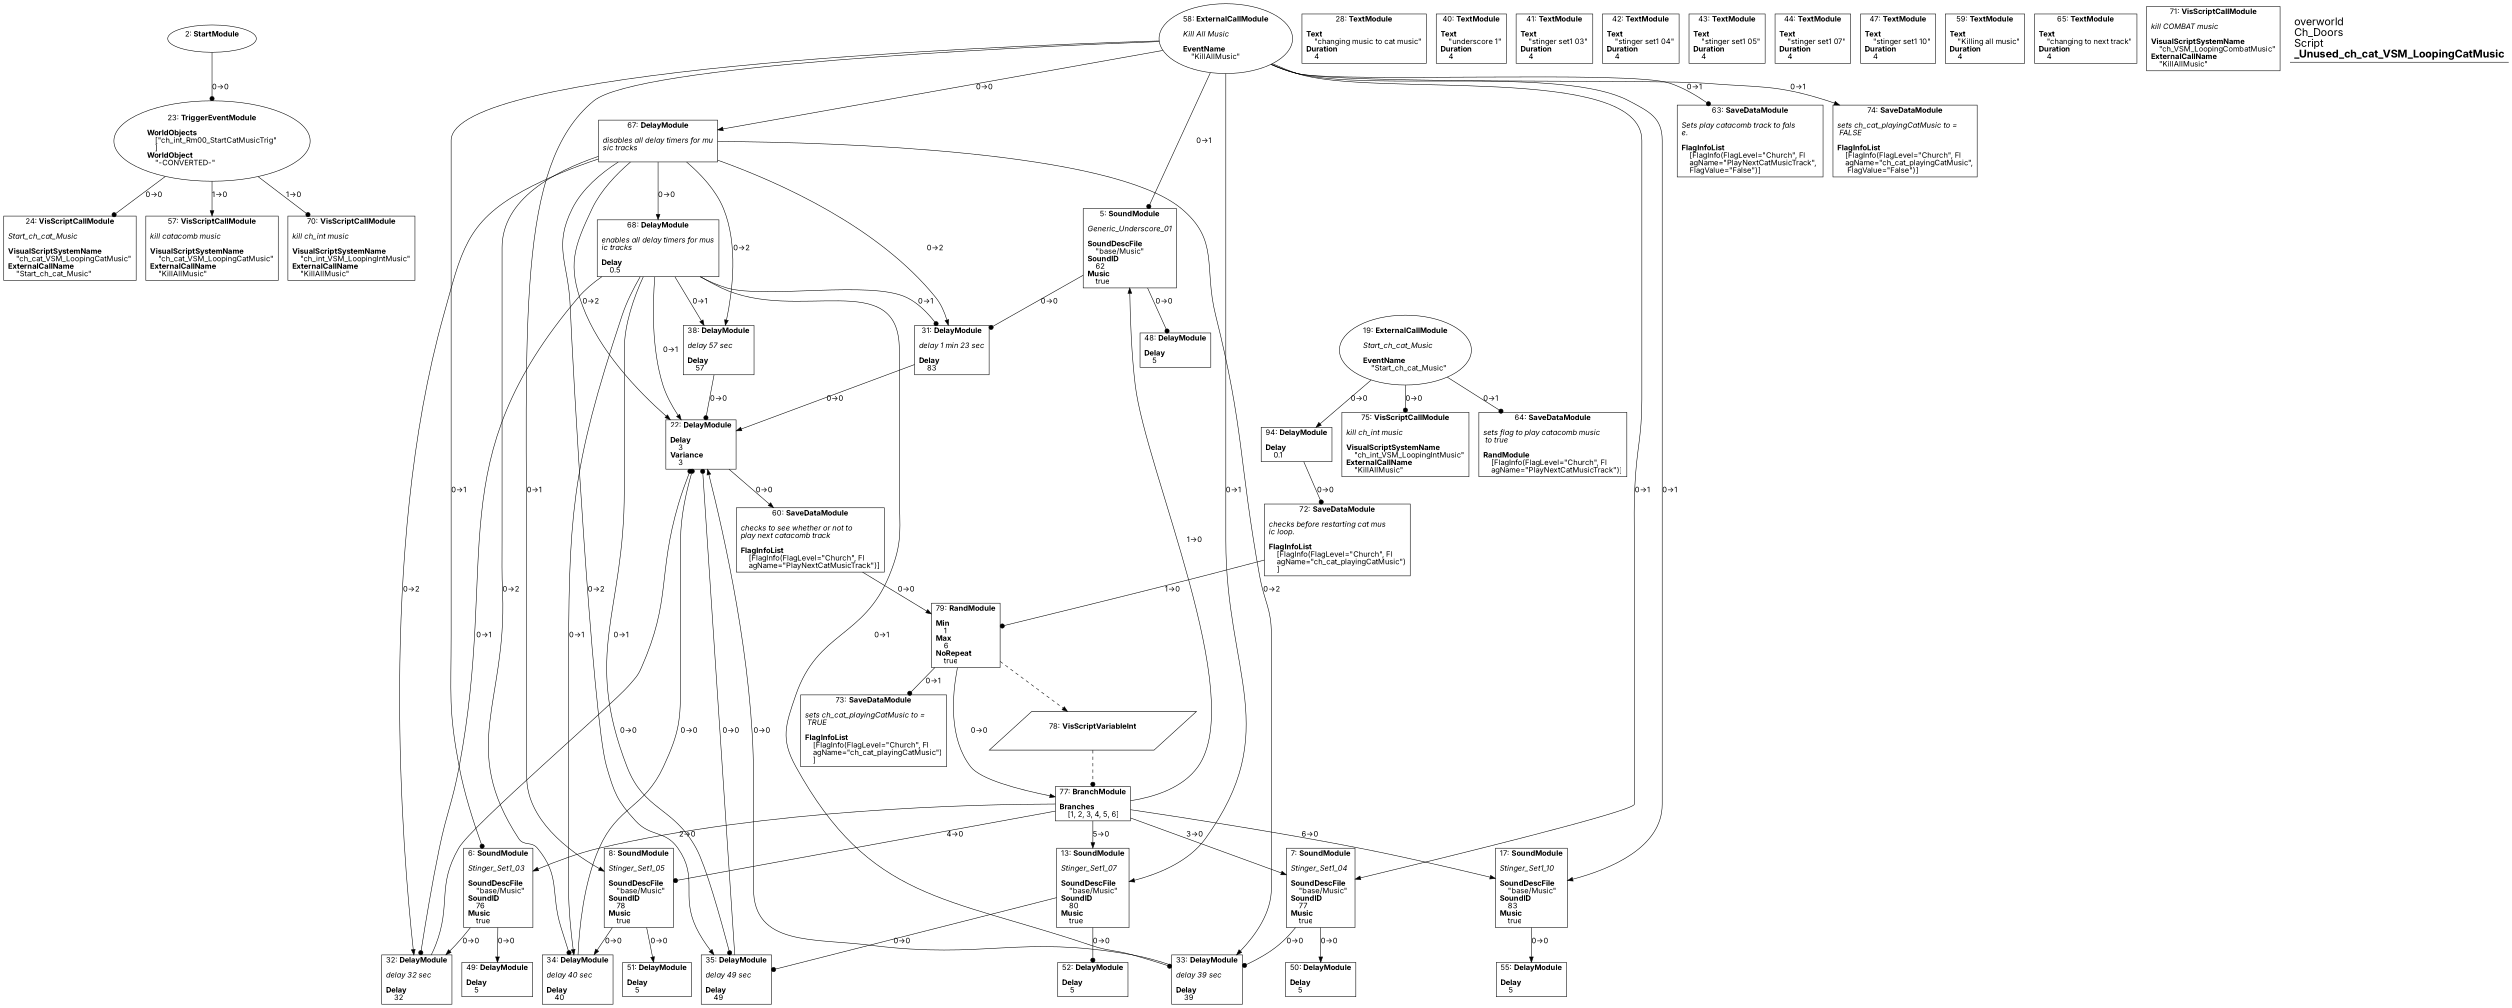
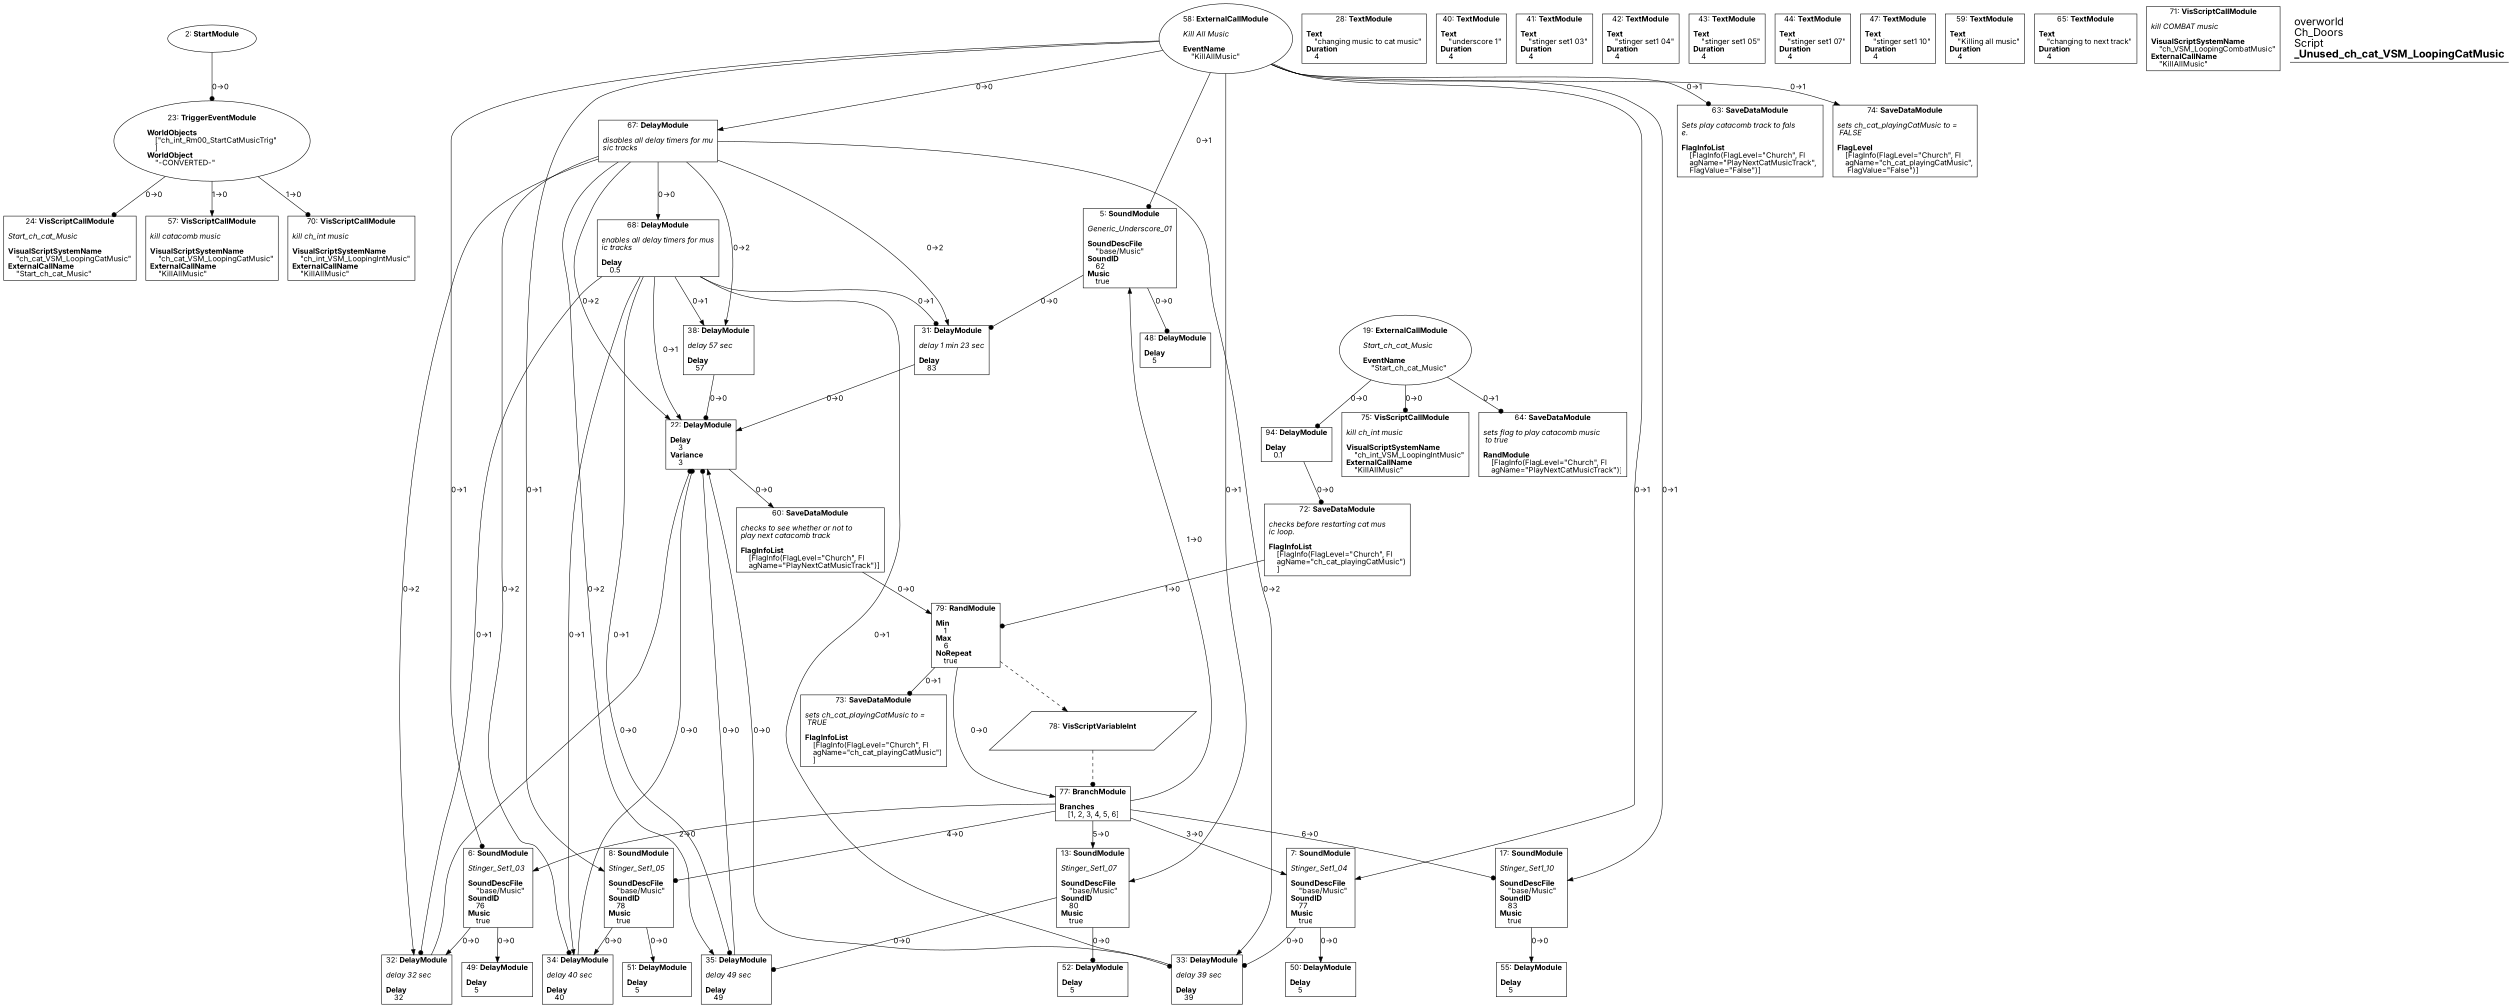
(1859, 148) -> (1855, 148)
(1345, 402) -> (1345, 402)
(1312, 839) -> (1312, 839)
